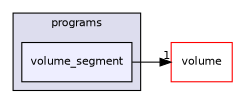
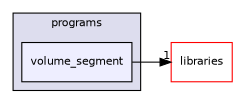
(202, 62) -> (202, 62)
